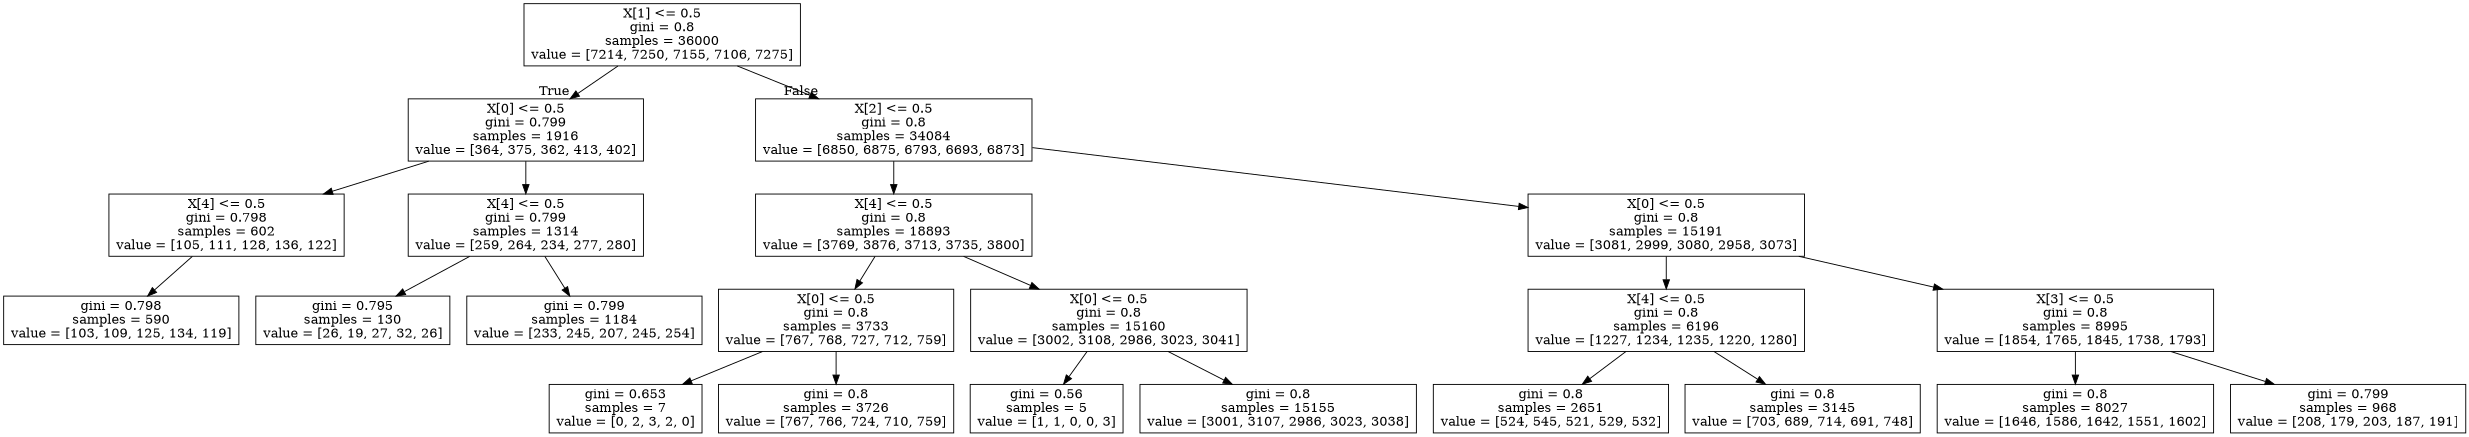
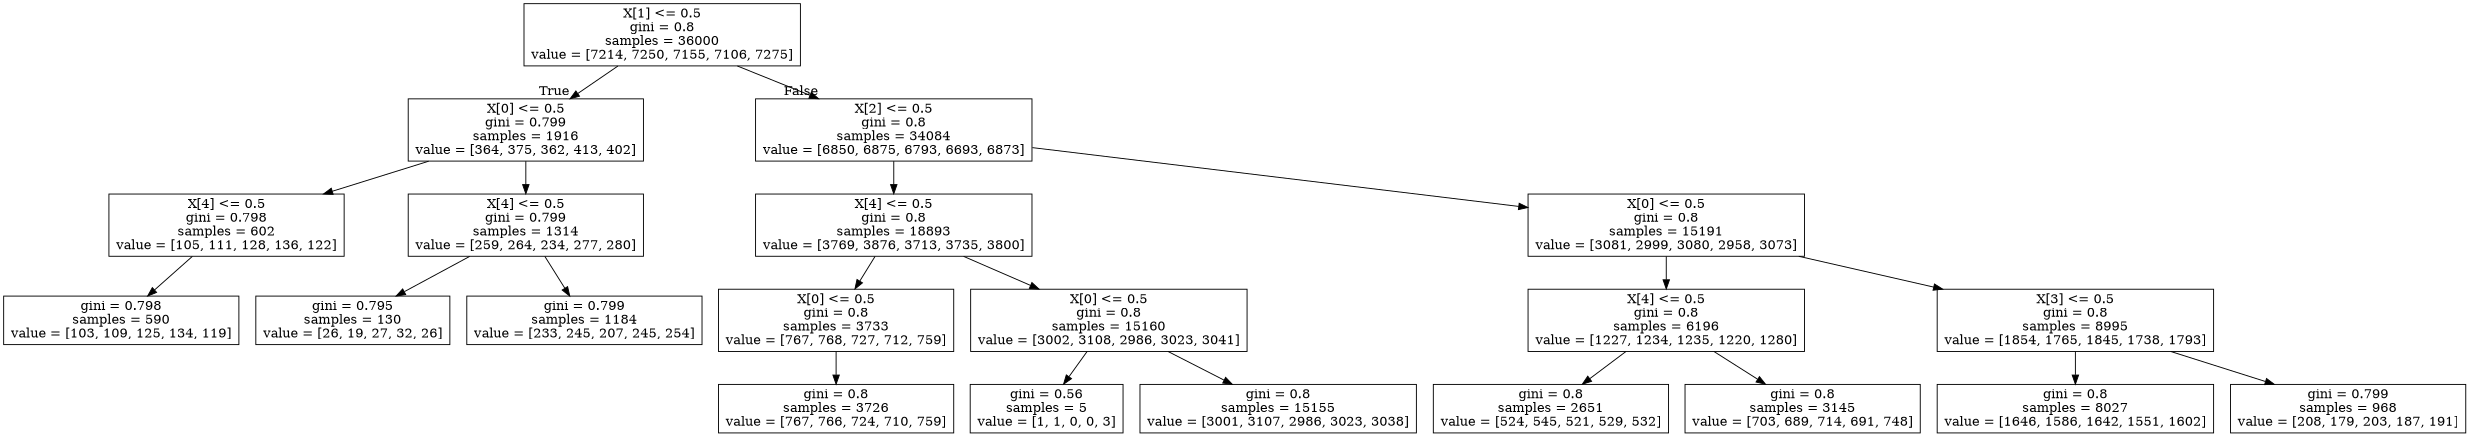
(626, 409) -> none
